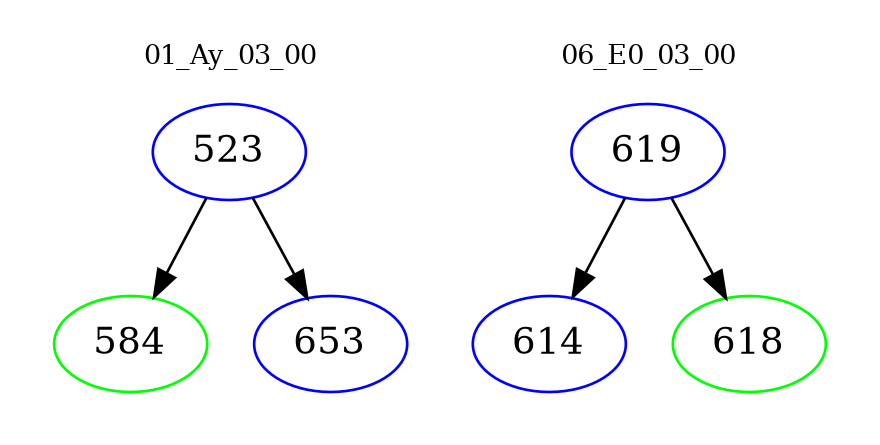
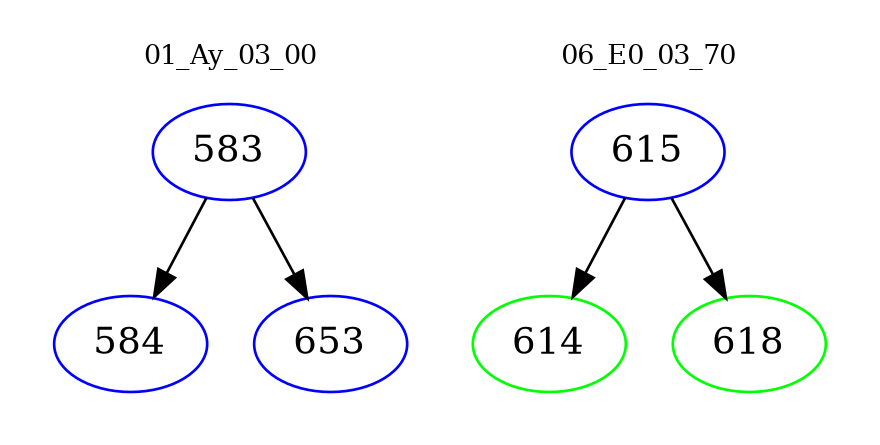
(649, 57) -> (649, 57)
(229, 152) -> (229, 152)
(648, 152) -> (648, 152)
(131, 344) -> (131, 344)
(549, 344) -> (549, 344)
